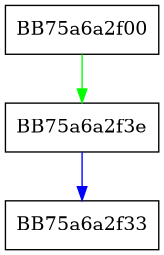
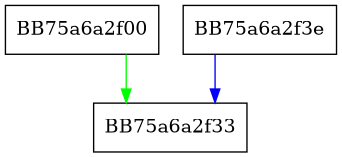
(82, 72) -> (126, 72)
